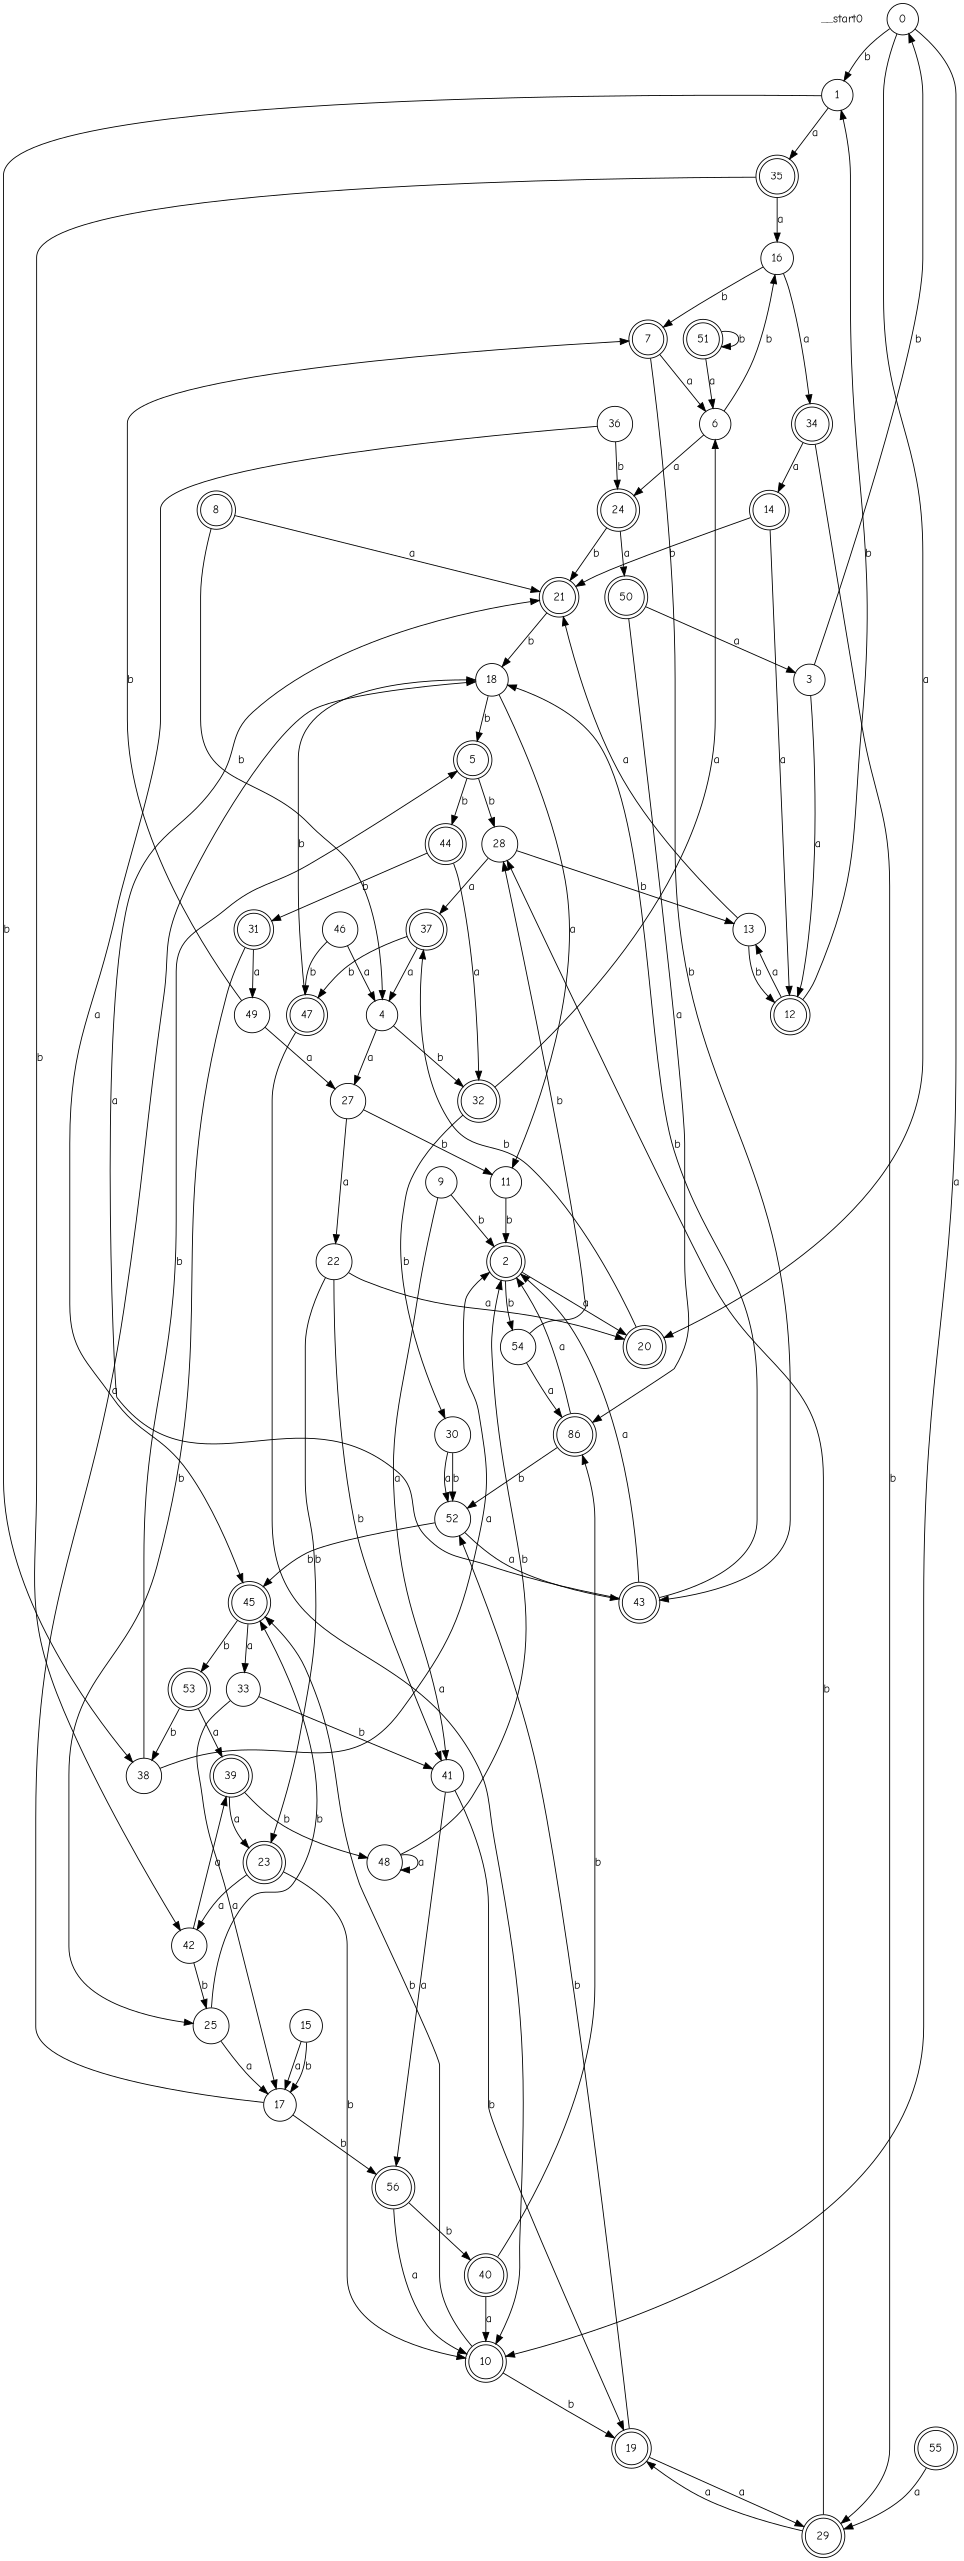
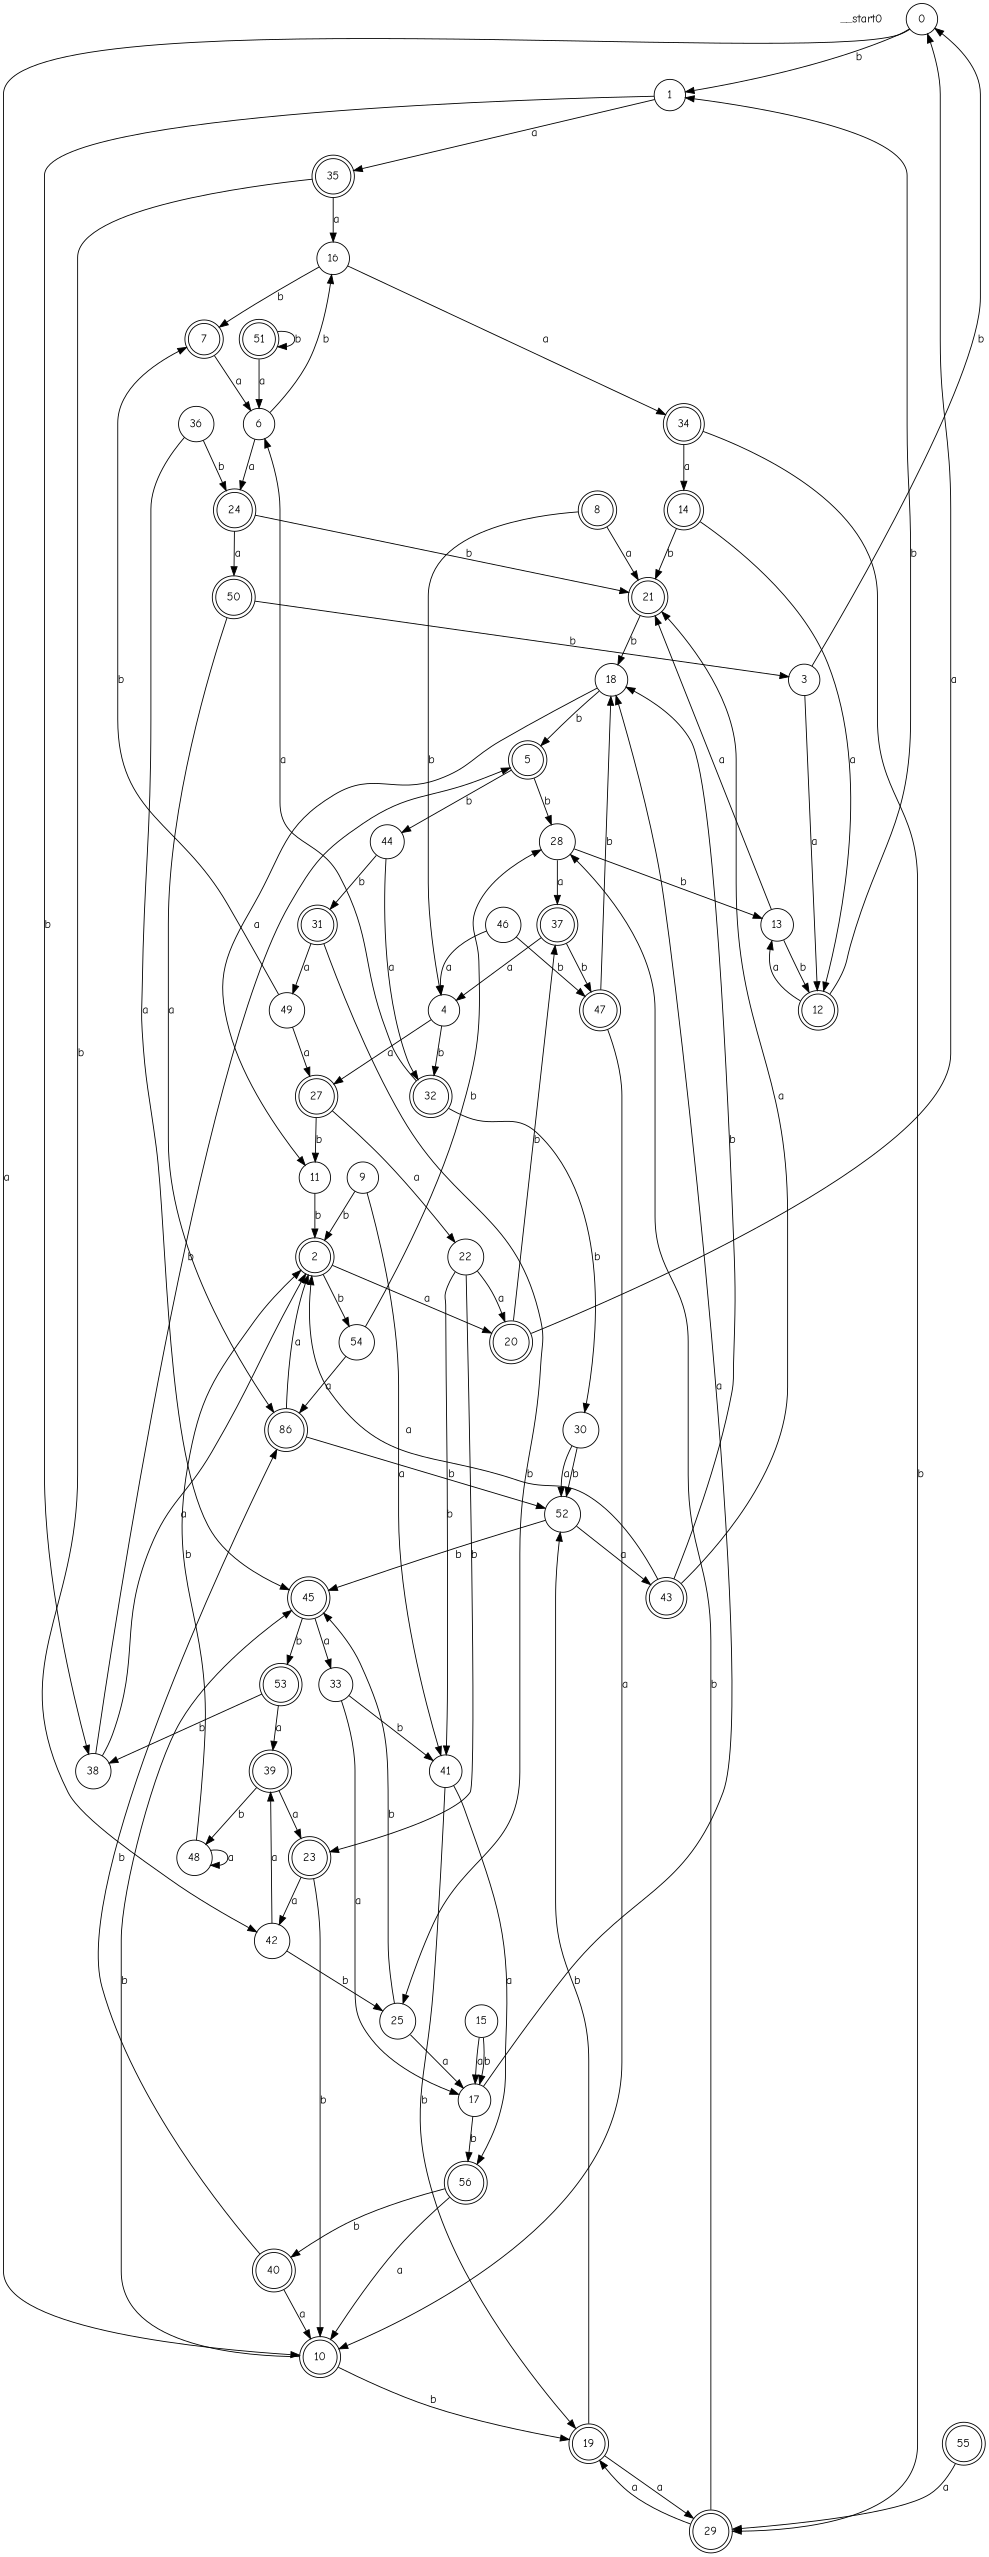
(737, 641) -> (573, 641)
(923, 739) -> (951, 806)
(446, 844) -> (387, 842)
(700, 1023) -> none
(348, 1101) -> (317, 1096)
